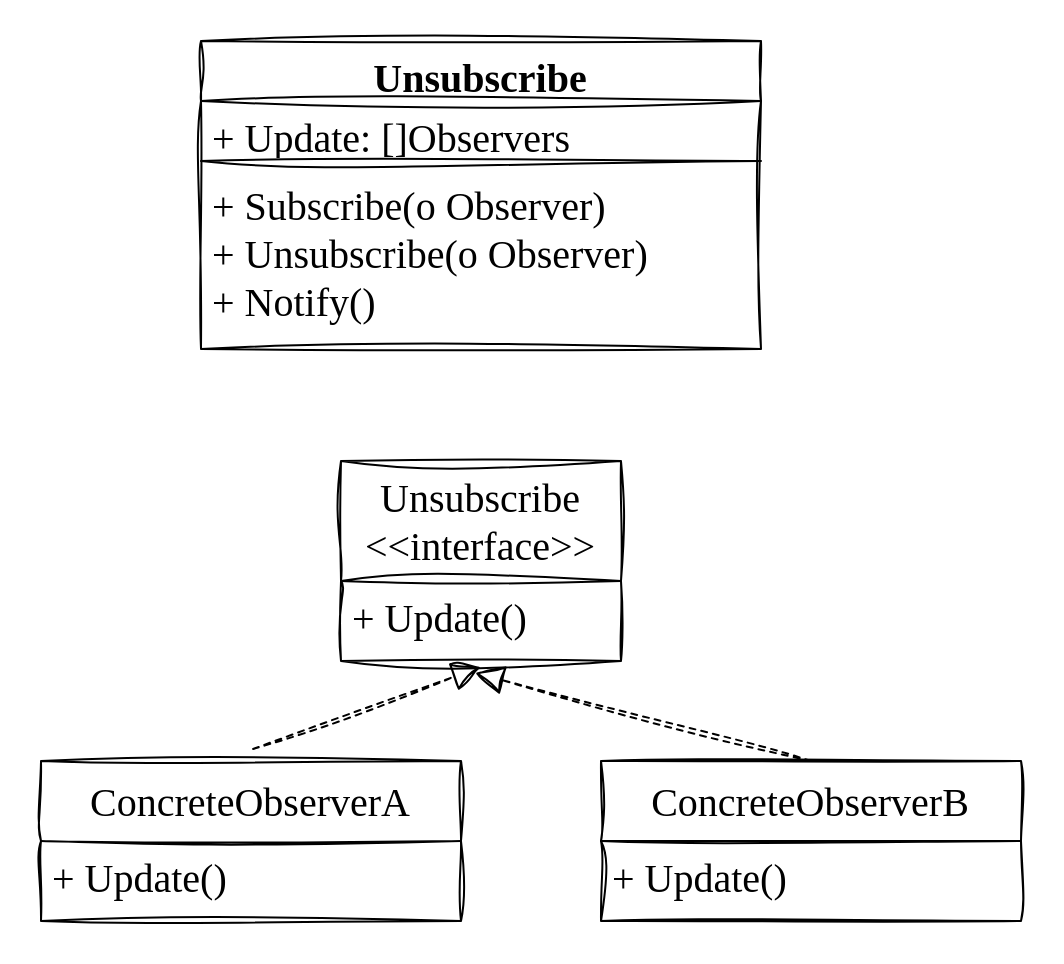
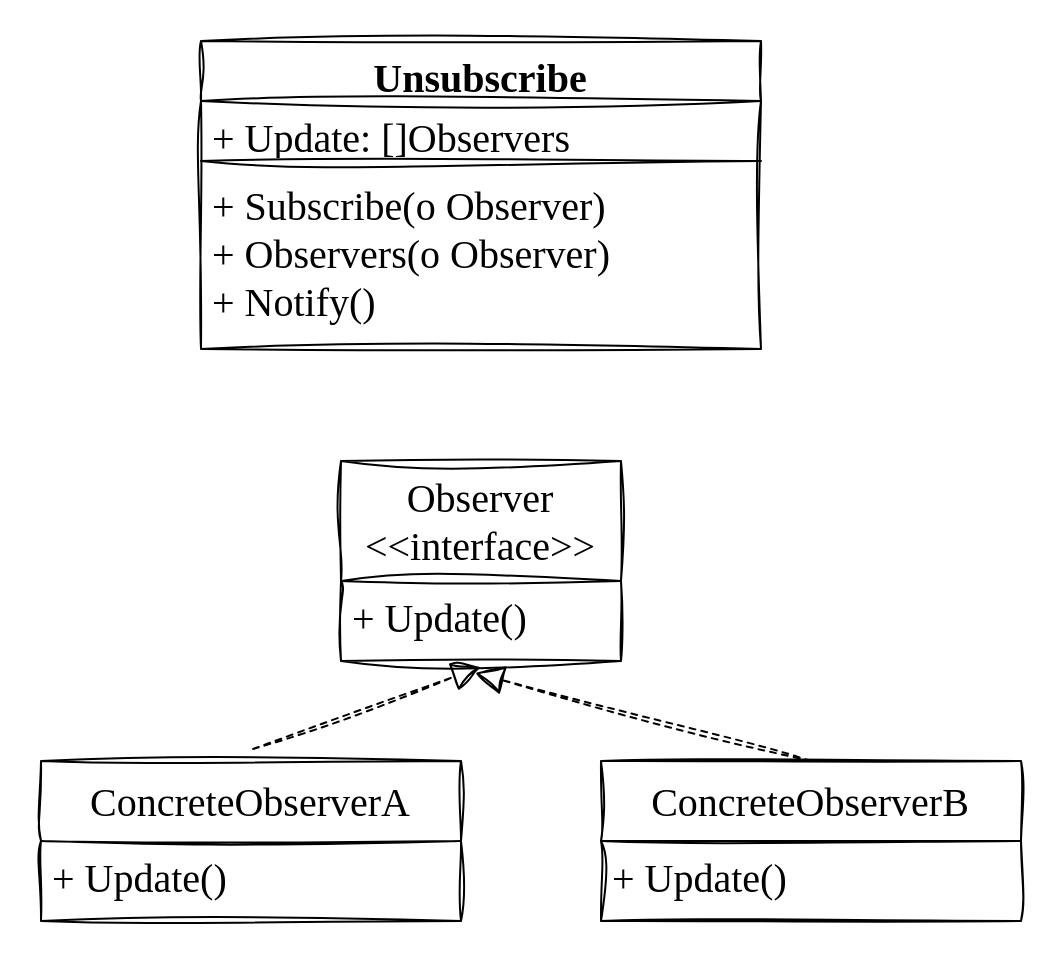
(477, 255) -> (460, 255)
(481, 521) -> (481, 521)
